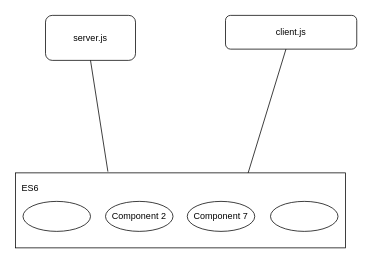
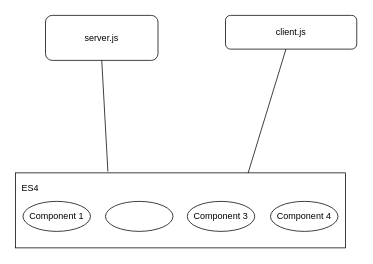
(90, 38) -> (102, 38)
(30, 188) -> (30, 188)
none -> (57, 216)
(139, 216) -> none
(221, 216) -> (221, 216)
none -> (304, 216)
